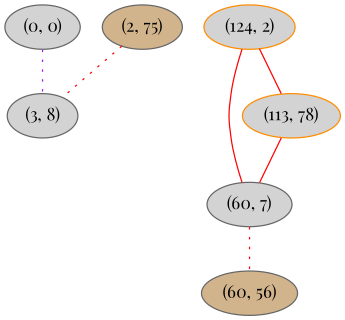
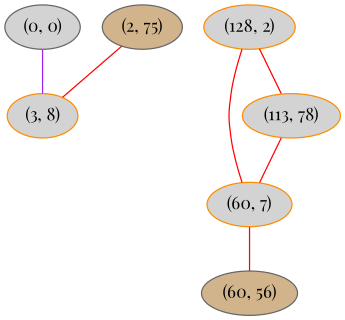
(250, 27) -> (250, 27)
(43, 72) -> (43, 72)
(92, 72) -> (92, 72)
(43, 116) -> (43, 116)
(250, 205) -> (250, 205)
(250, 249) -> (250, 249)
